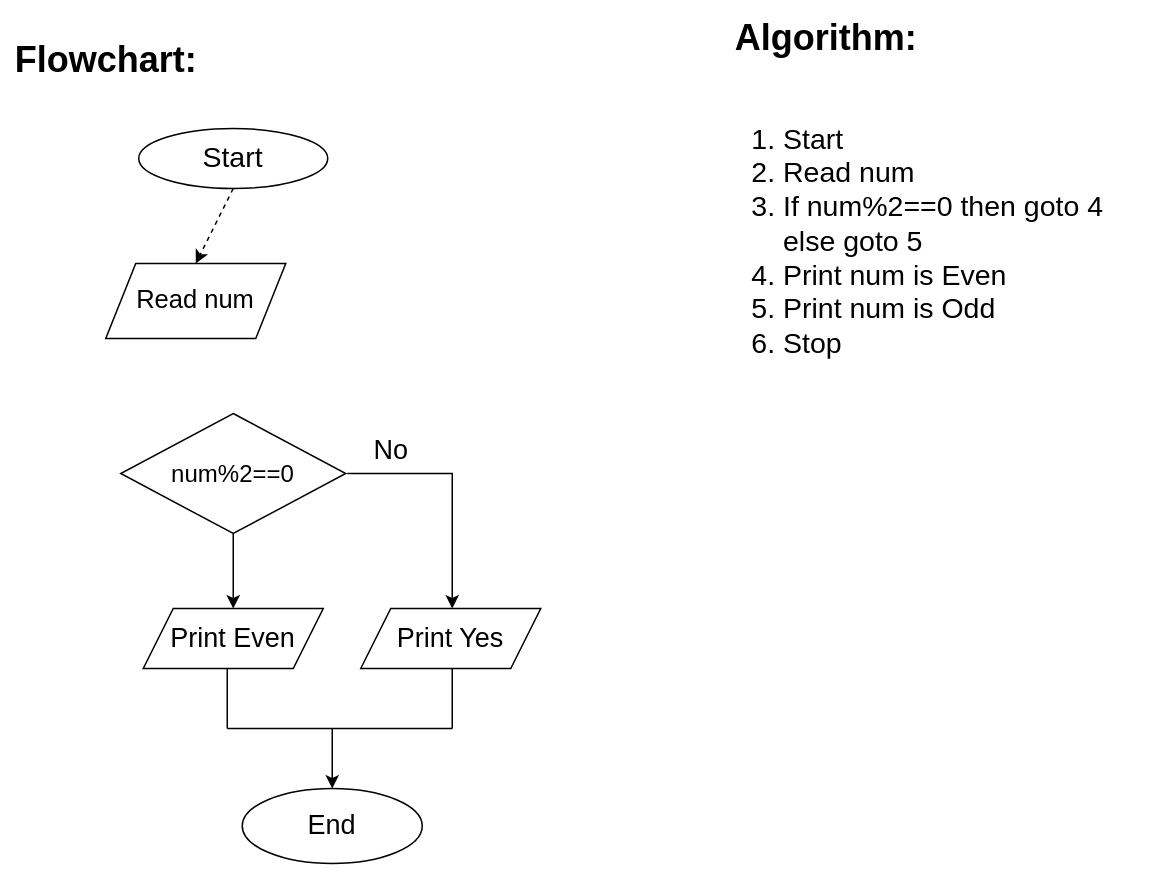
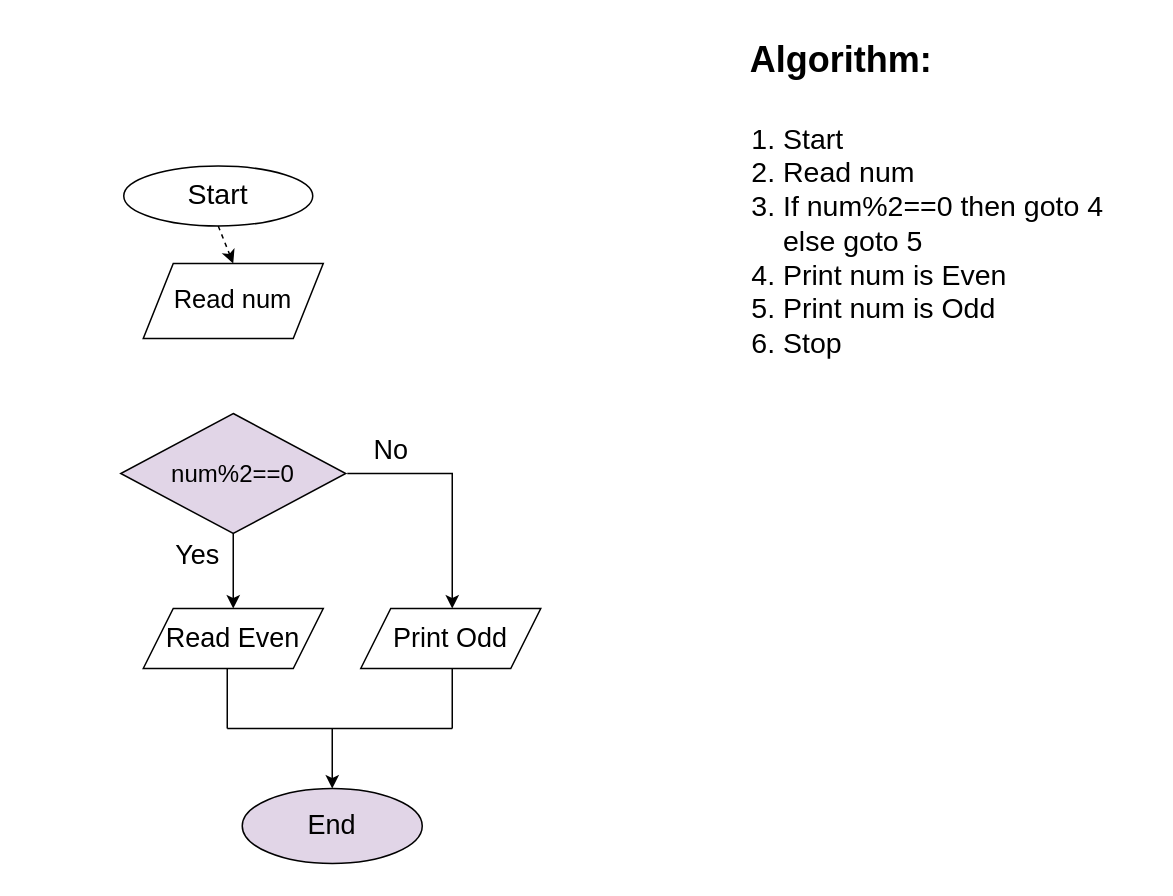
(826, 38) -> (841, 61)
(106, 61) -> none
(233, 158) -> (218, 196)
(196, 301) -> (233, 301)
(233, 473) -> (233, 473)
none -> (197, 556)
(233, 638) -> (233, 638)
(451, 638) -> (451, 638)
(332, 826) -> (332, 826)
